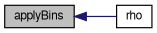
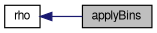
(101, 16) -> (67, 16)
